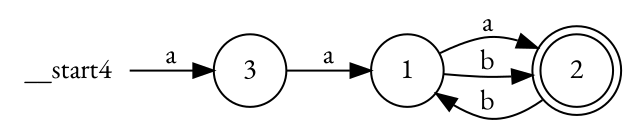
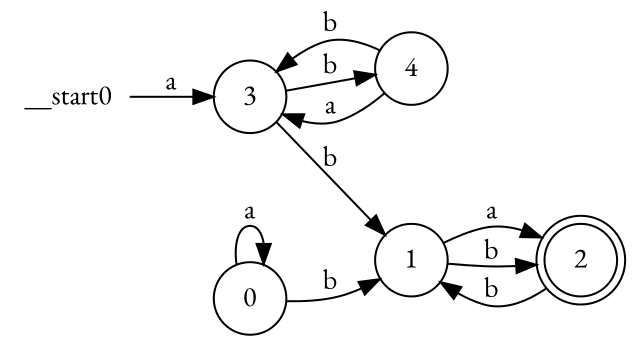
(329, 55) -> (331, 158)
none -> (411, 69)
(69, 71) -> (69, 97)
none -> (250, 298)
